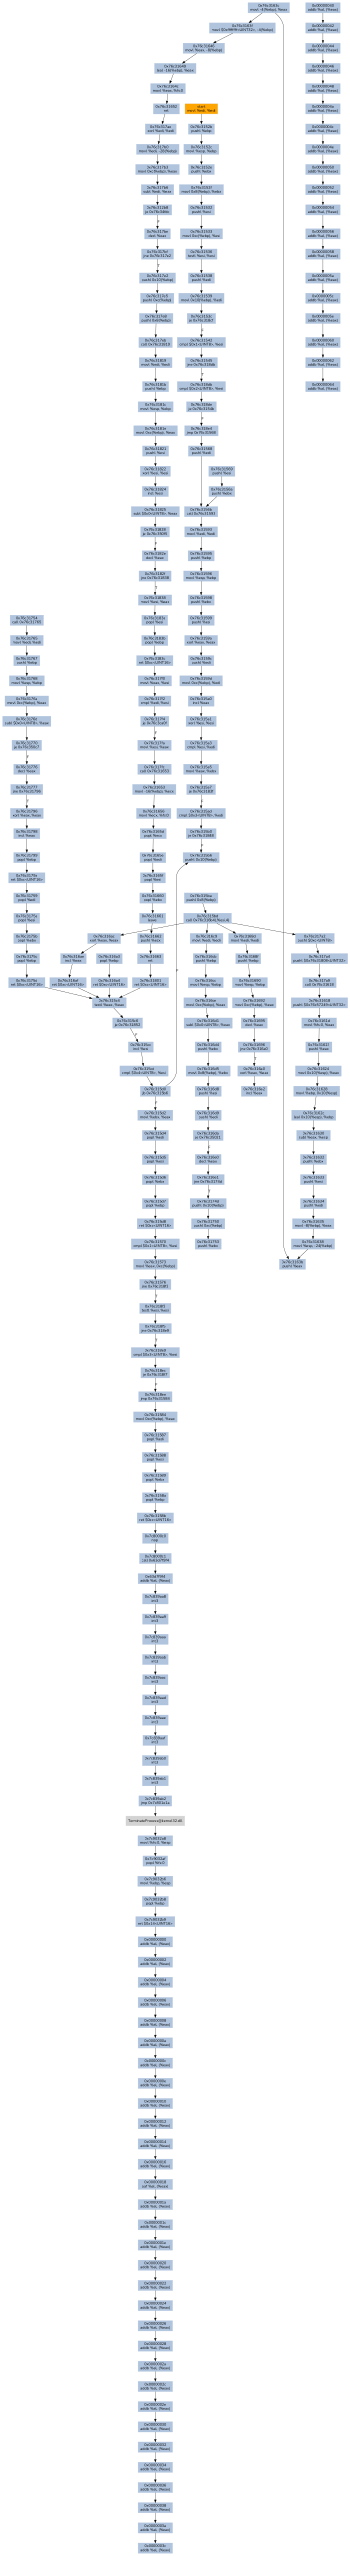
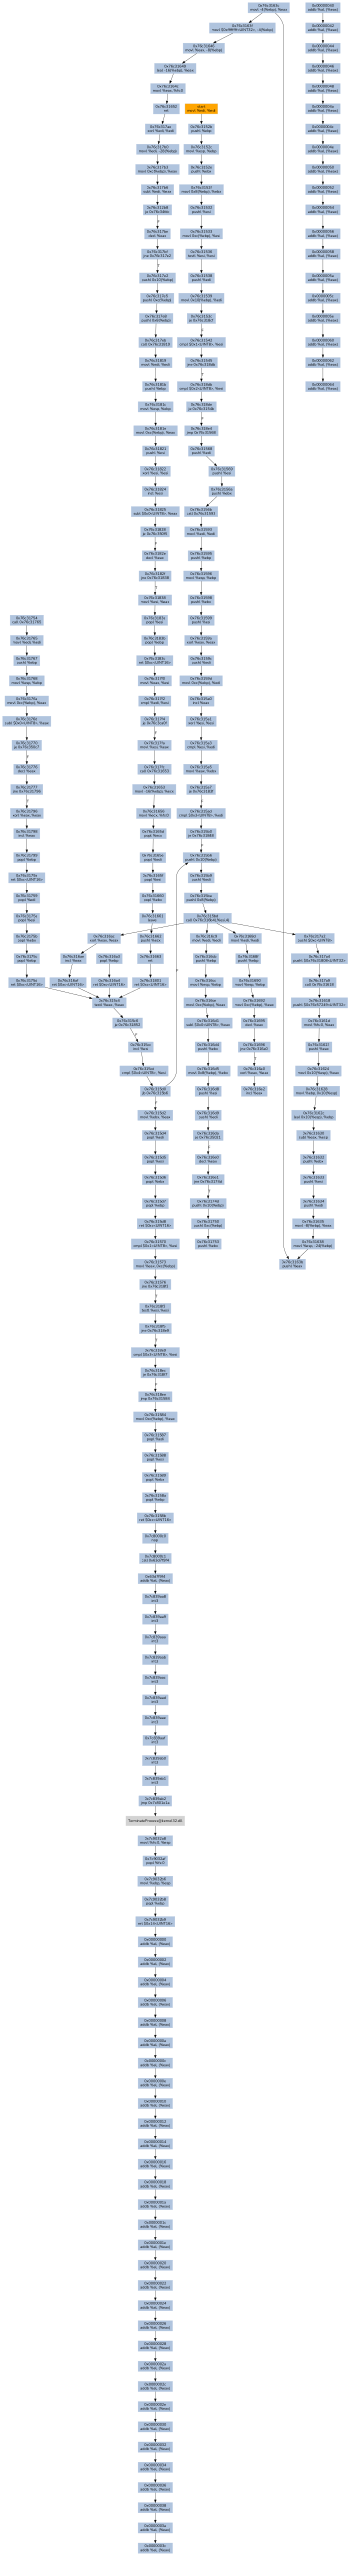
(201, 480) -> (211, 460)
none -> (201, 878)
(155, 2184) -> (155, 2184)
